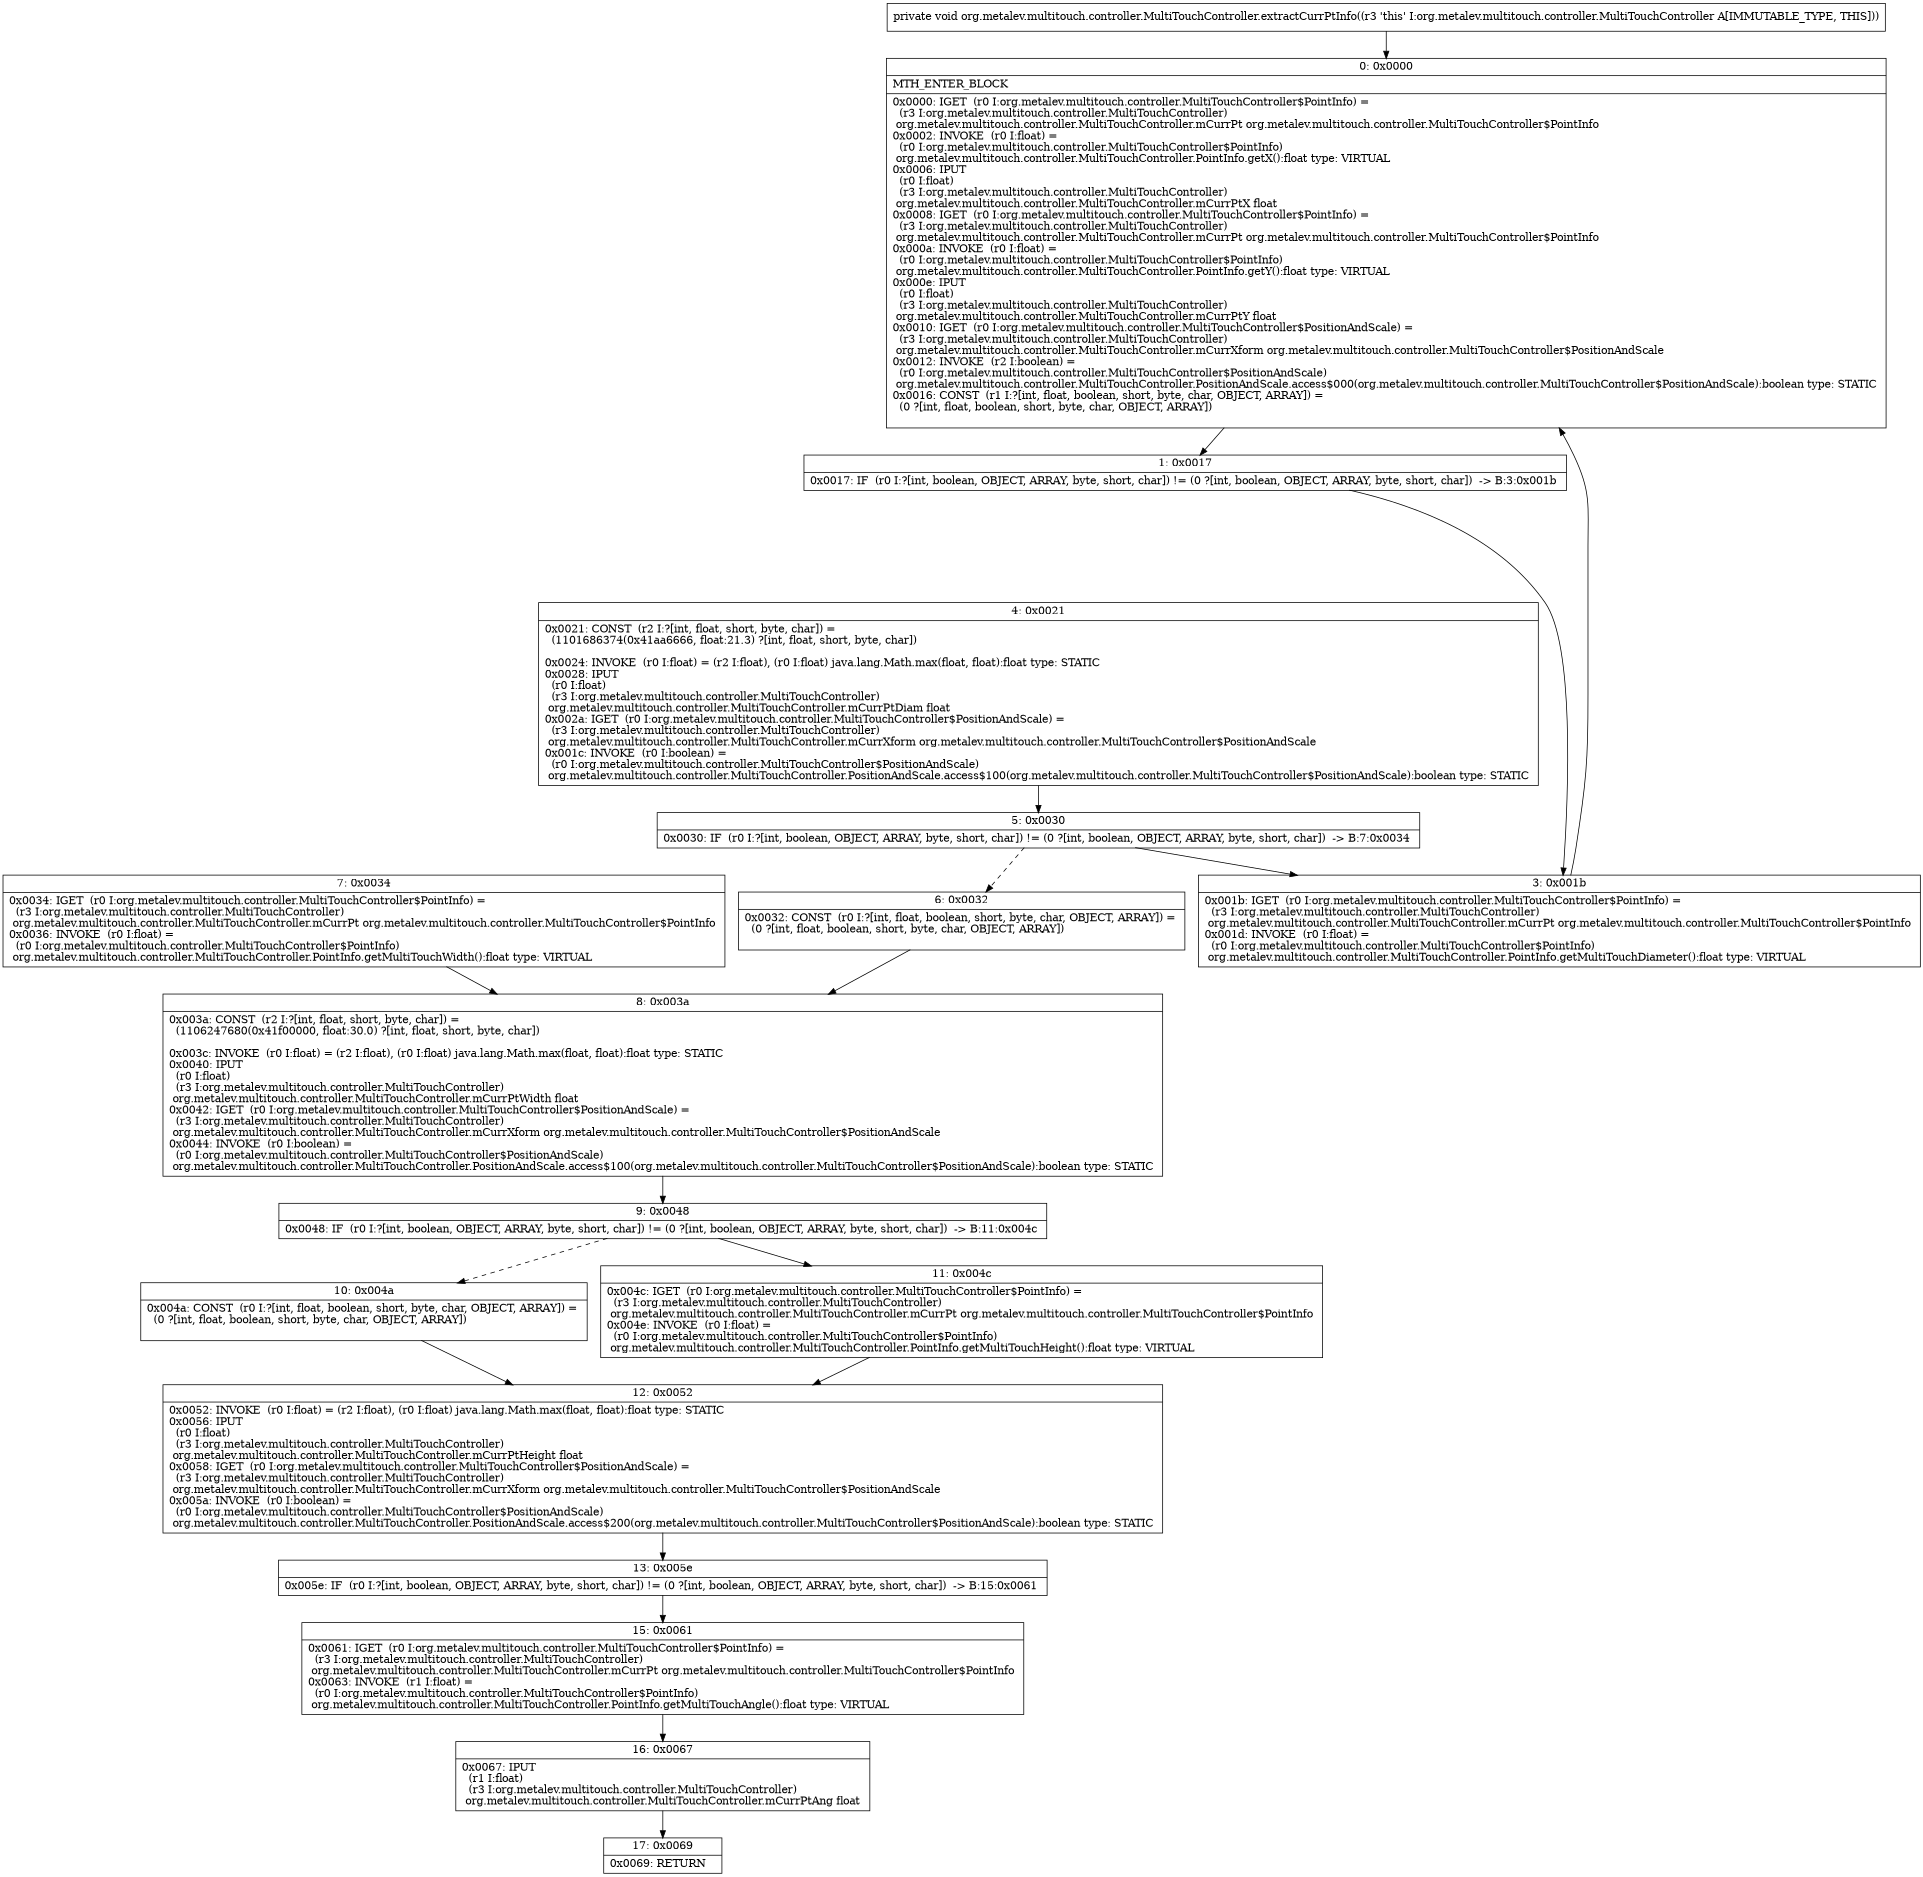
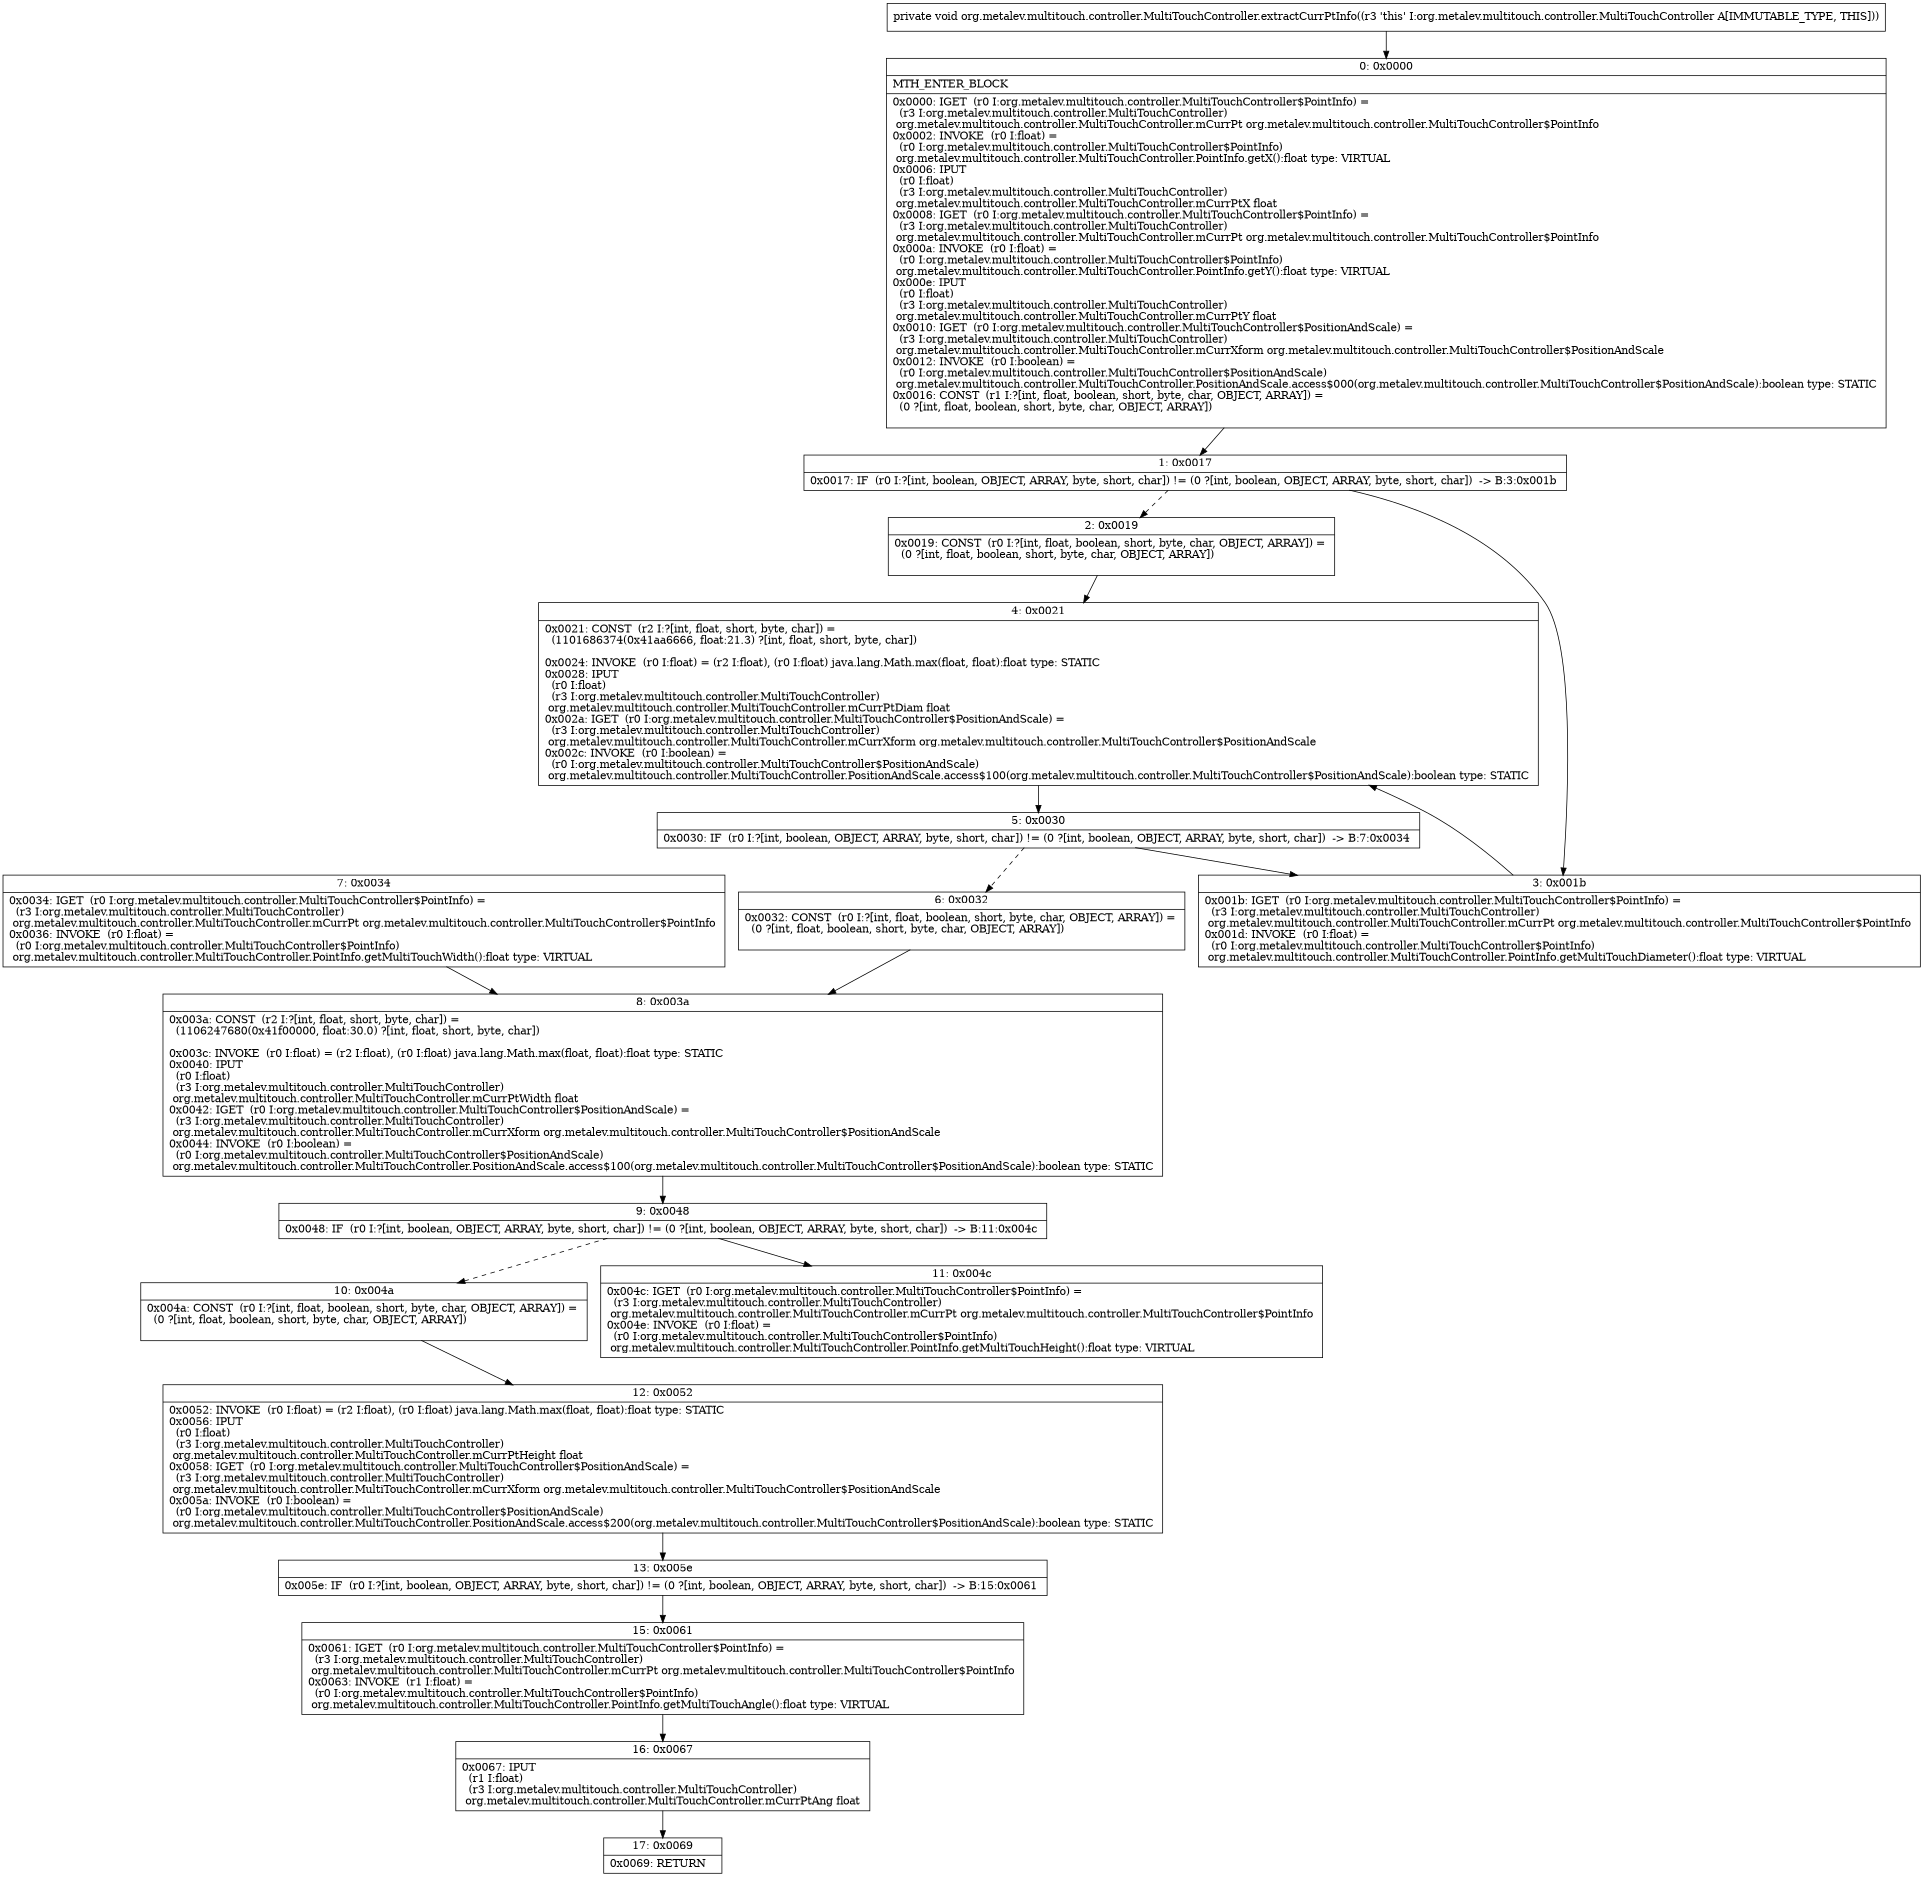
(986, 362) -> (986, 362)
none -> (1111, 547)
(1588, 653) -> (1449, 825)
(638, 754) -> (638, 754)
(845, 1369) -> none
